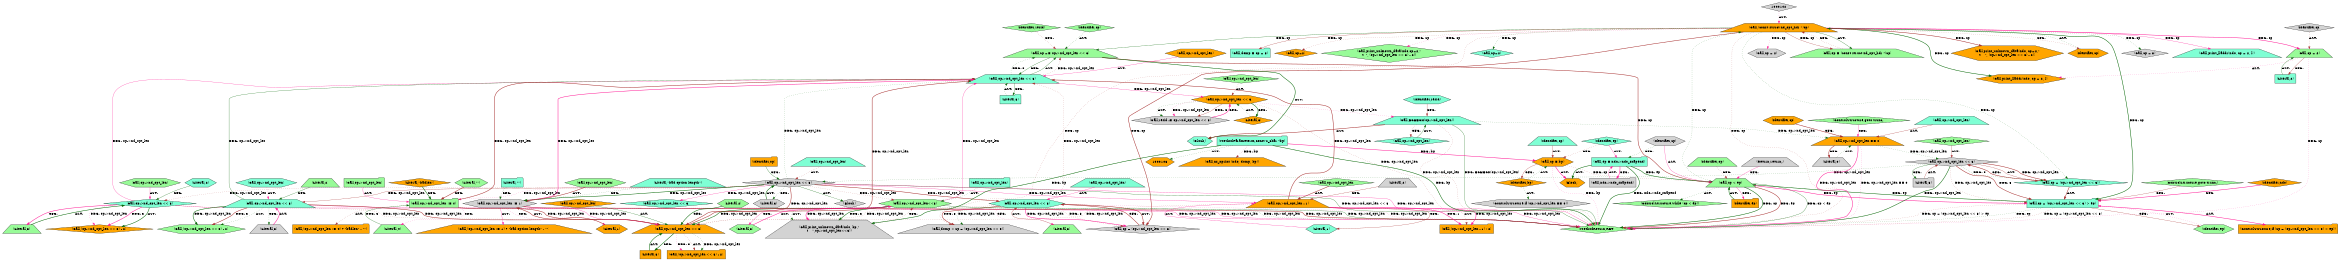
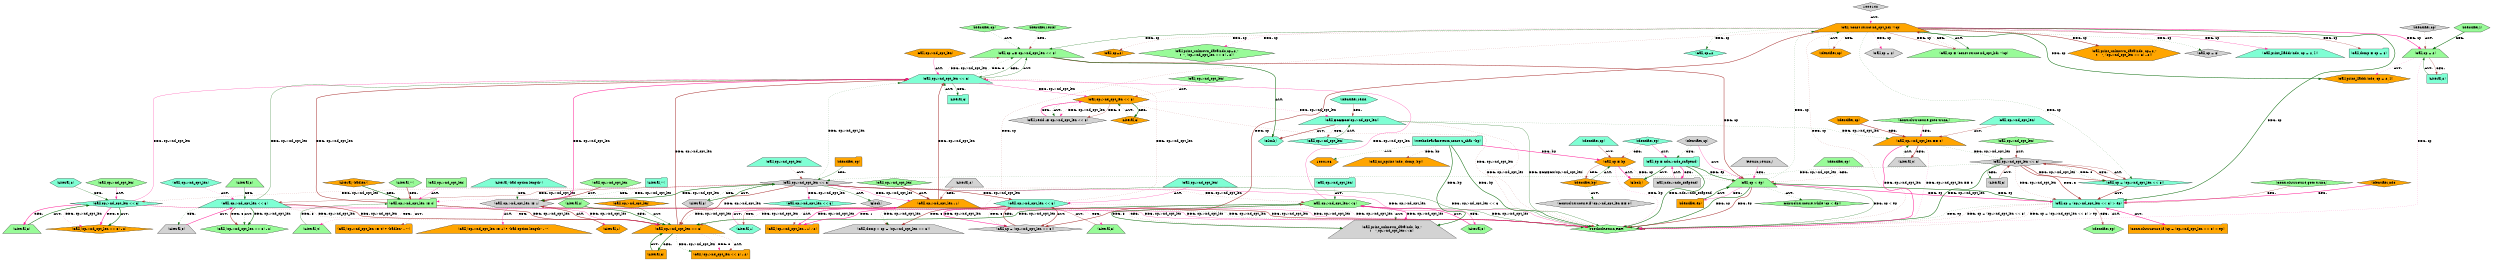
none -> (2472, 28)
(1536, 174) -> (1600, 174)
